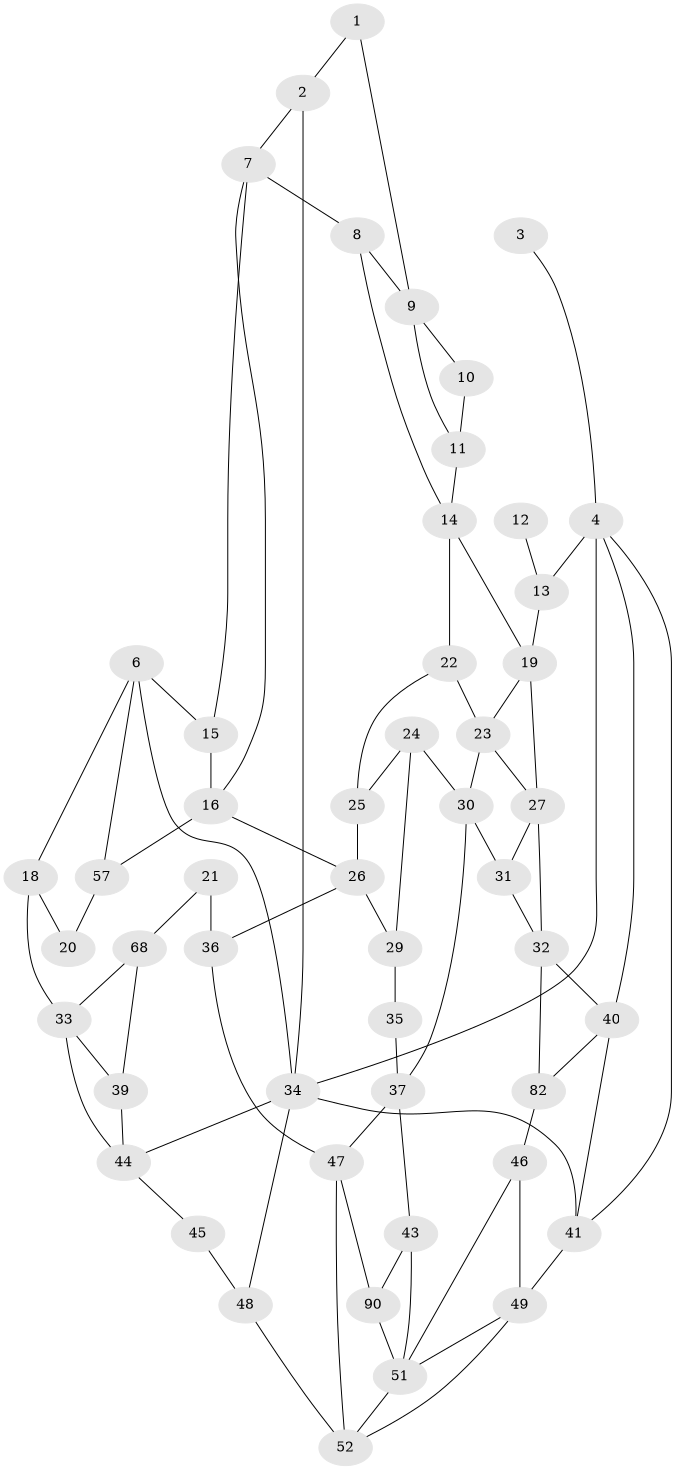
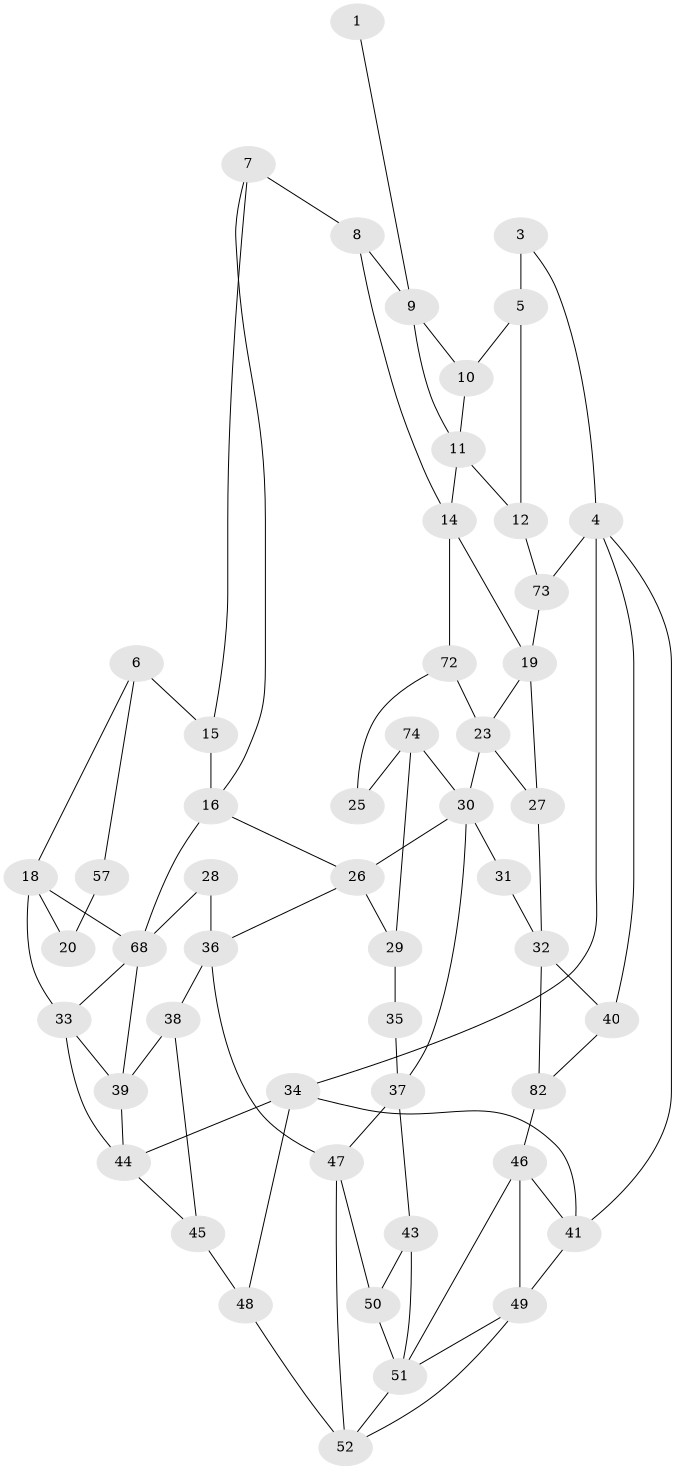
(303, 93) -> none
none -> (521, 307)
none -> (490, 485)
(542, 592) -> (542, 592)
(450, 663) -> (450, 663)
(412, 735) -> (412, 735)
(156, 842) -> (168, 875)
(357, 842) -> (412, 842)
(521, 842) -> none
(243, 856) -> none
(211, 877) -> (211, 877)
none -> (80, 910)
none -> (173, 1020)
(593, 1127) -> (547, 1198)
(373, 1305) -> (373, 1305)
